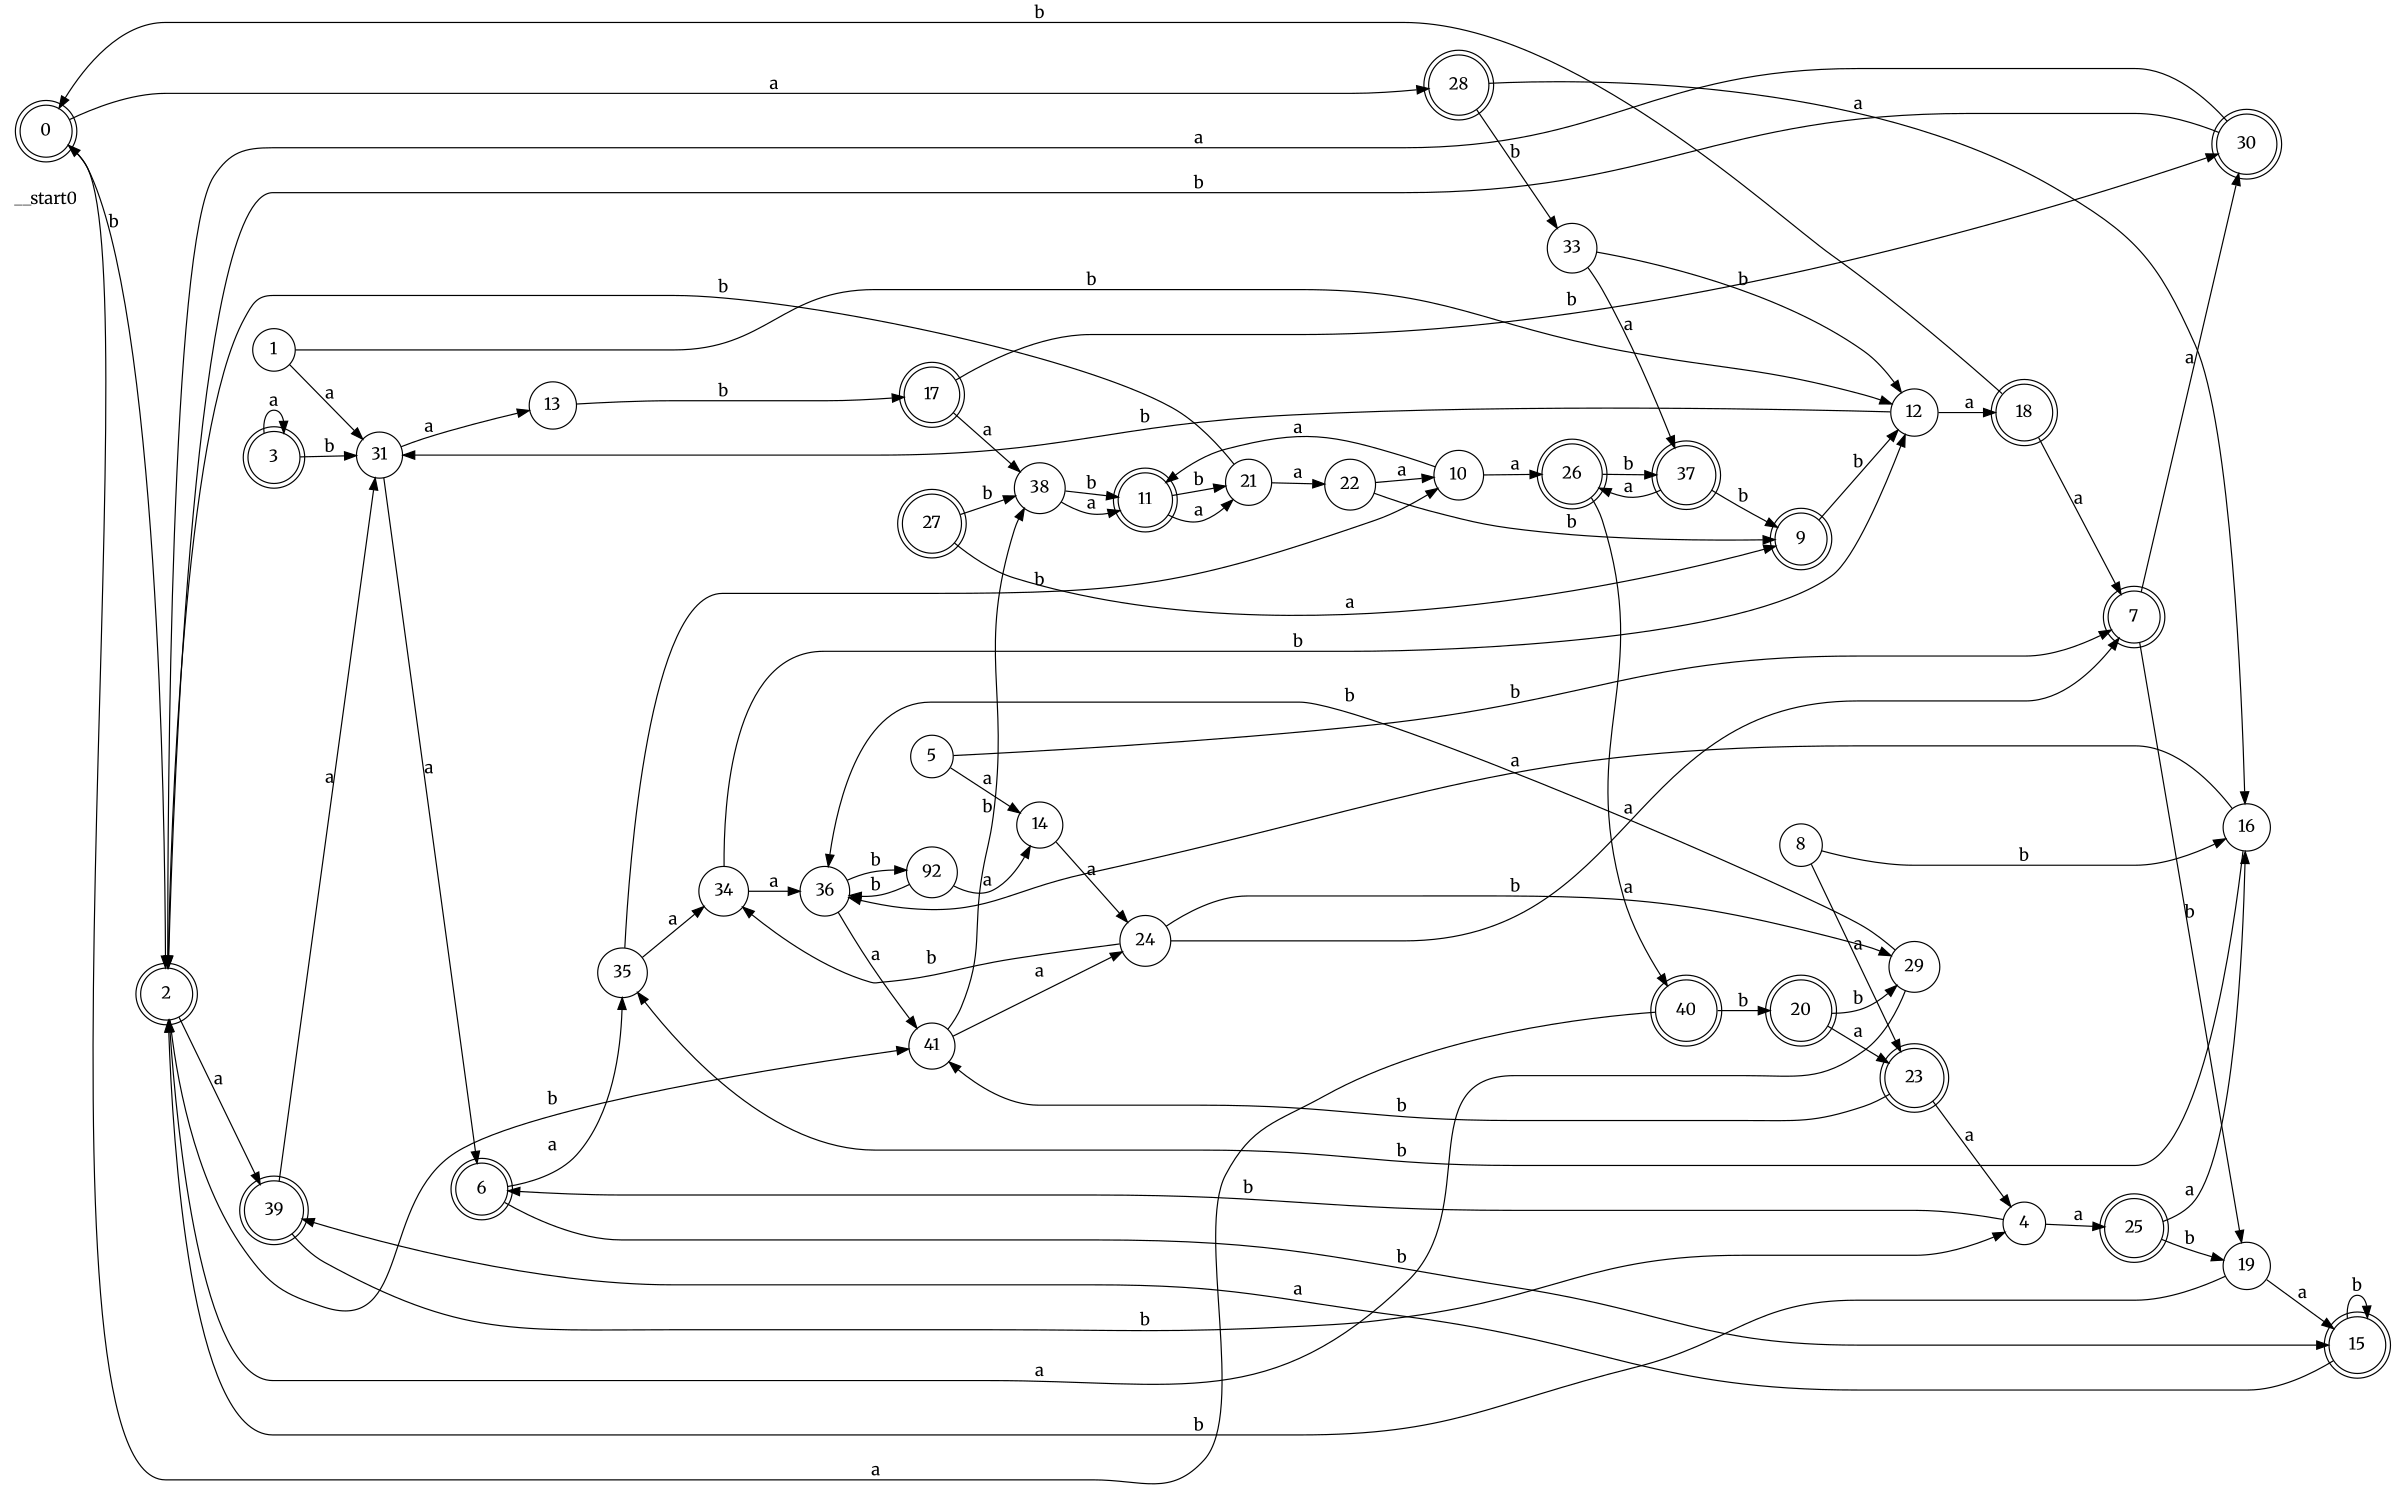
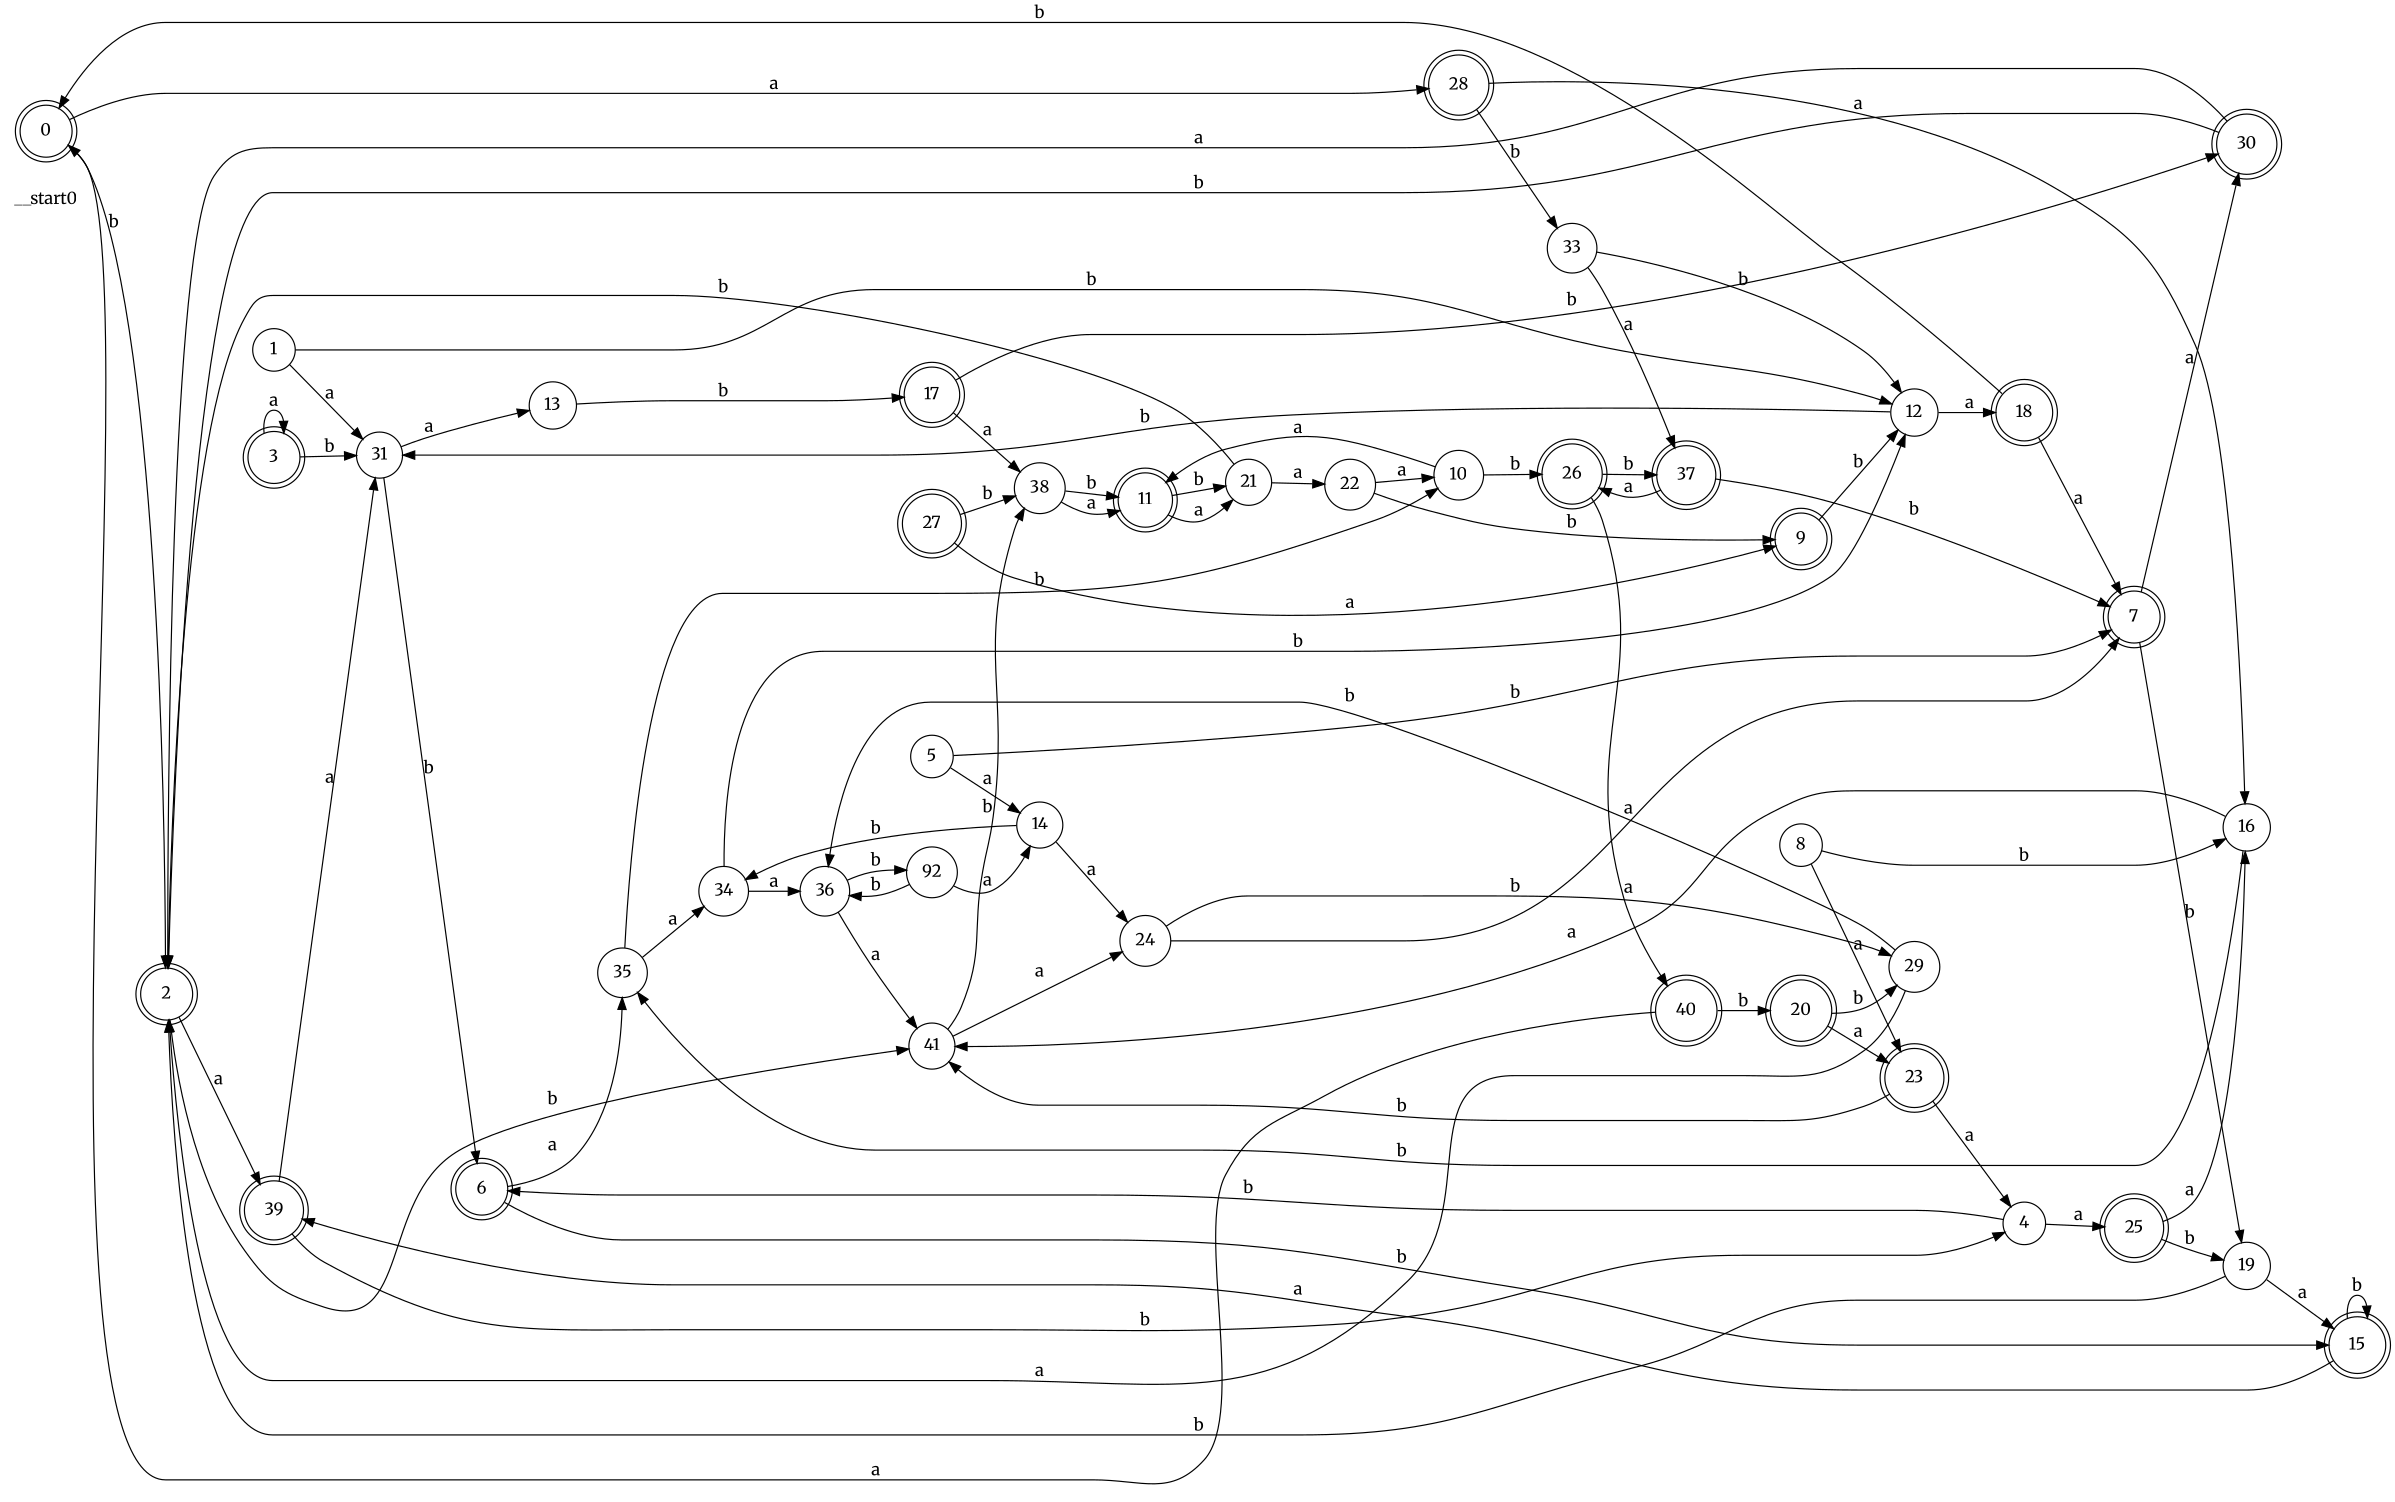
(1515, 465) -> (1515, 465)
(1739, 506) -> (1911, 528)
(1549, 767) -> (1616, 935)
(429, 769) -> (429, 769)
(928, 976) -> (884, 838)
